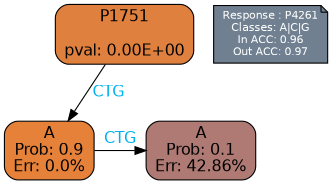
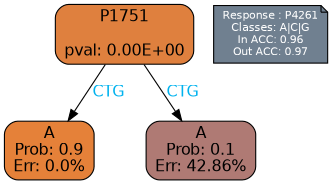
(115, 151) -> (160, 88)
